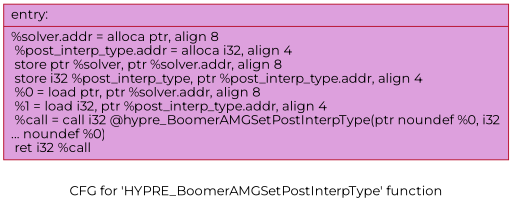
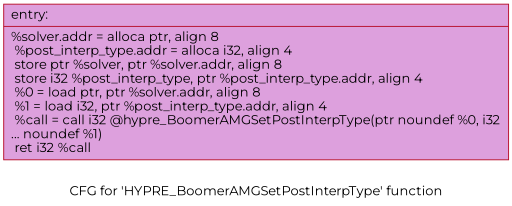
(59, 134) -> (57, 134)
